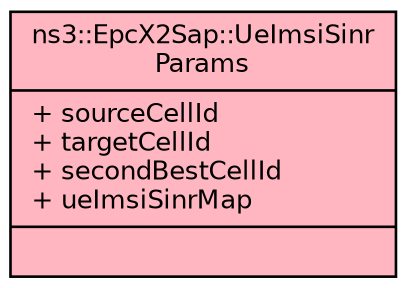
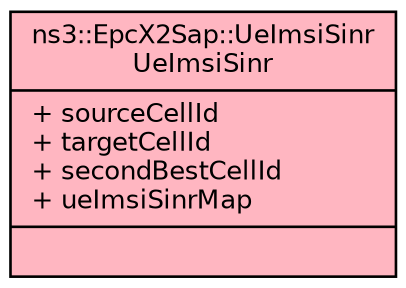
(203, 64) -> (203, 64)
